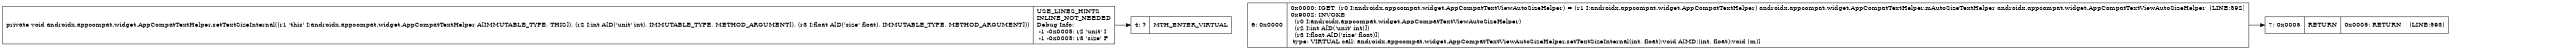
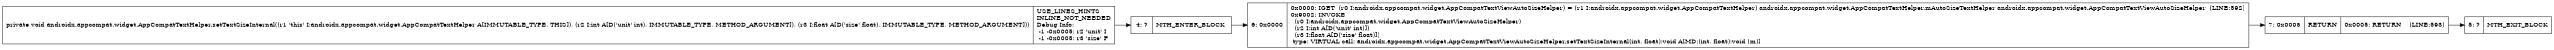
(1191, 25) -> (1191, 25)
none -> (1237, 25)
none -> (2508, 25)
